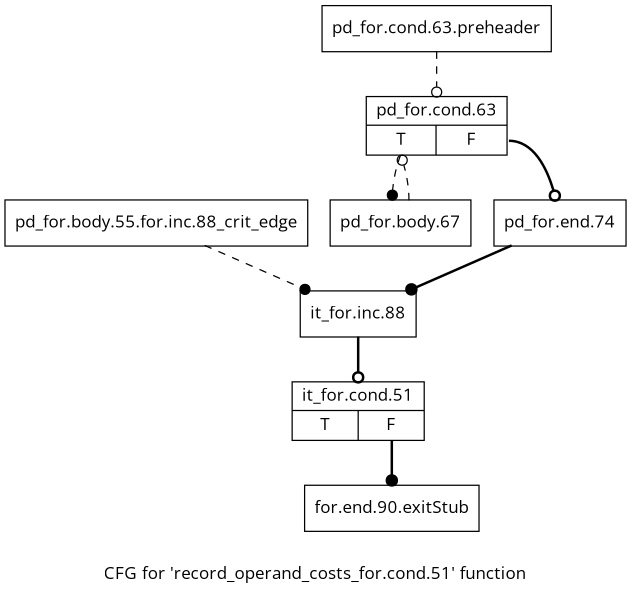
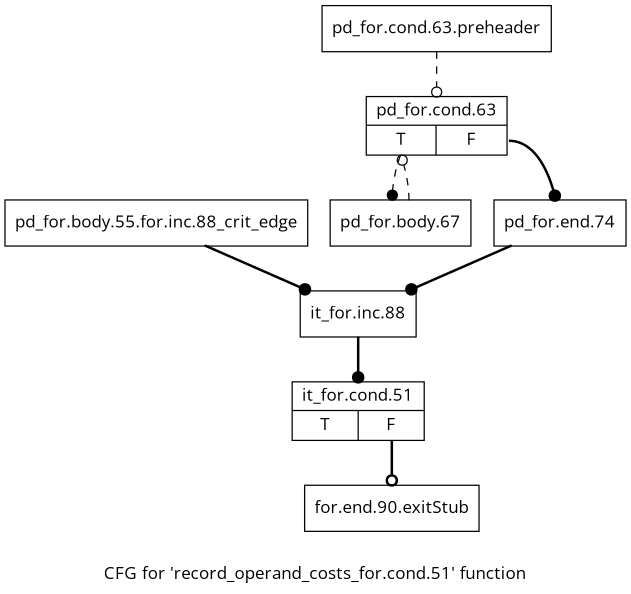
(539, 158) -> (539, 158)
(253, 266) -> (253, 266)
(358, 354) -> (358, 354)
(392, 458) -> (392, 458)
